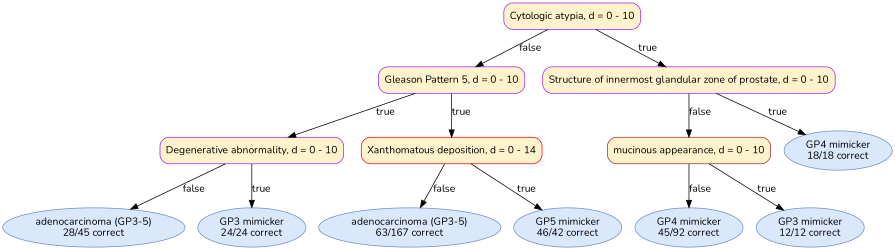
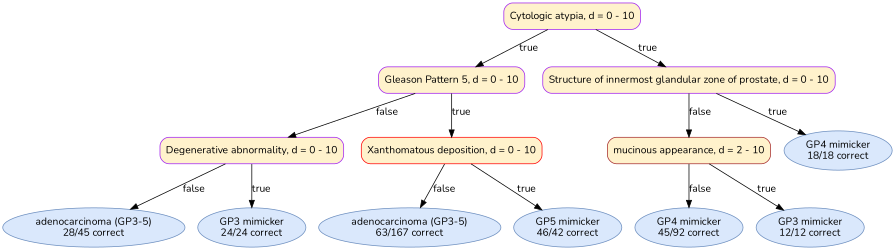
(531, 48) -> (529, 48)
(386, 112) -> (387, 112)
(452, 151) -> (452, 151)
(689, 151) -> (689, 151)
